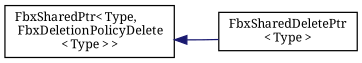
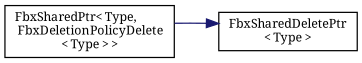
(203, 40) -> (190, 23)
